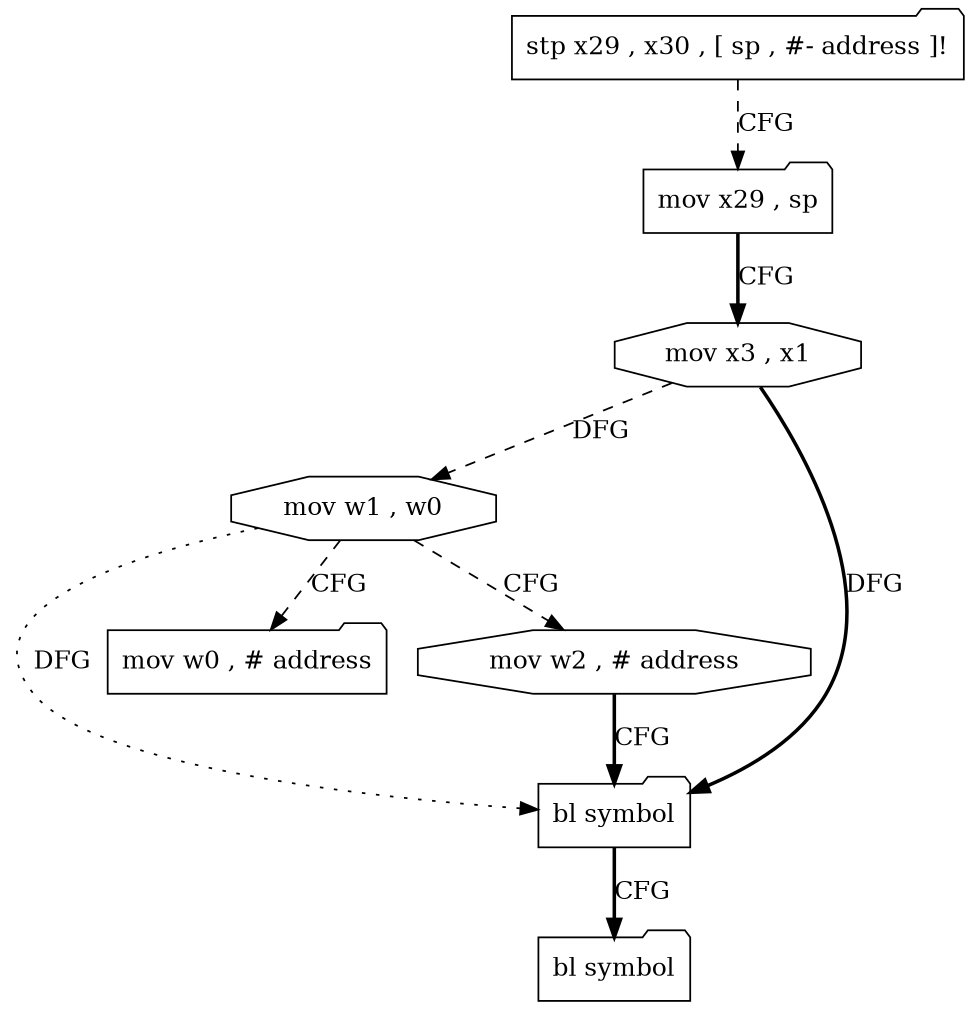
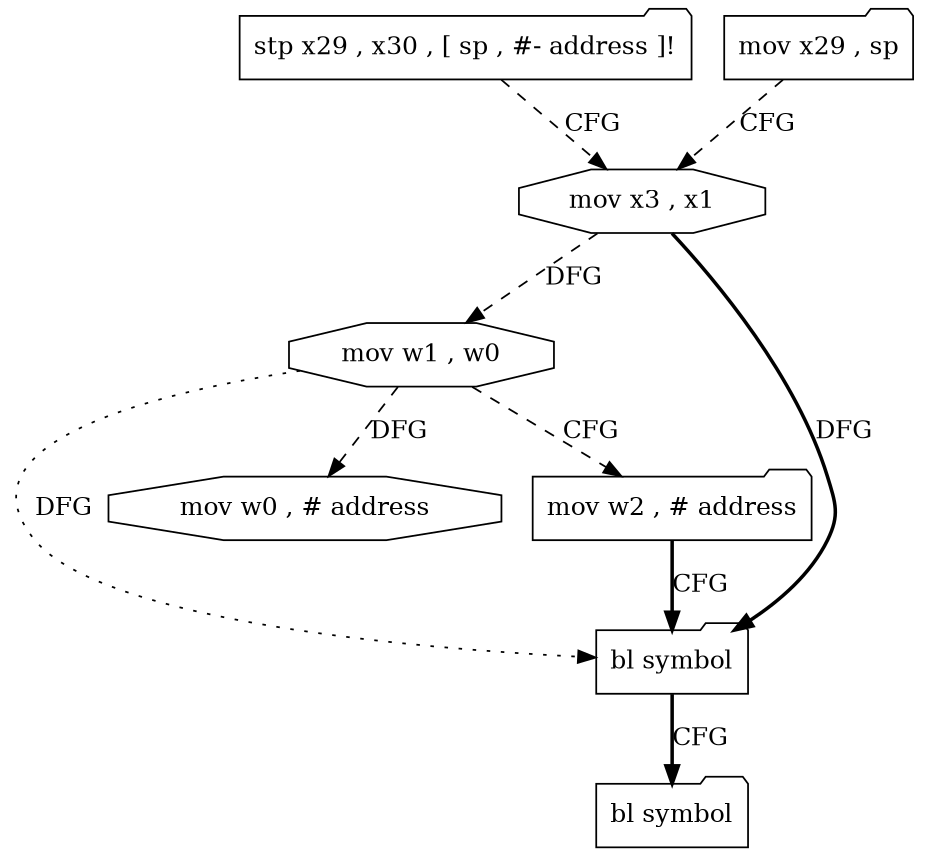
(738, 116) -> (547, 119)
(738, 269) -> (737, 119)
(339, 585) -> (399, 432)
(247, 662) -> (305, 508)
(614, 662) -> (672, 508)
